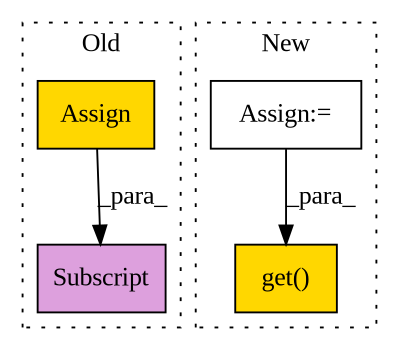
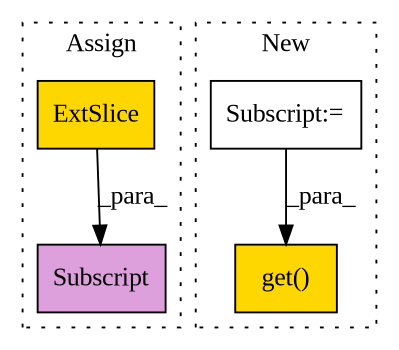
(102, 44) -> (102, 44)
(96, 115) -> (96, 115)
(286, 115) -> (286, 115)
